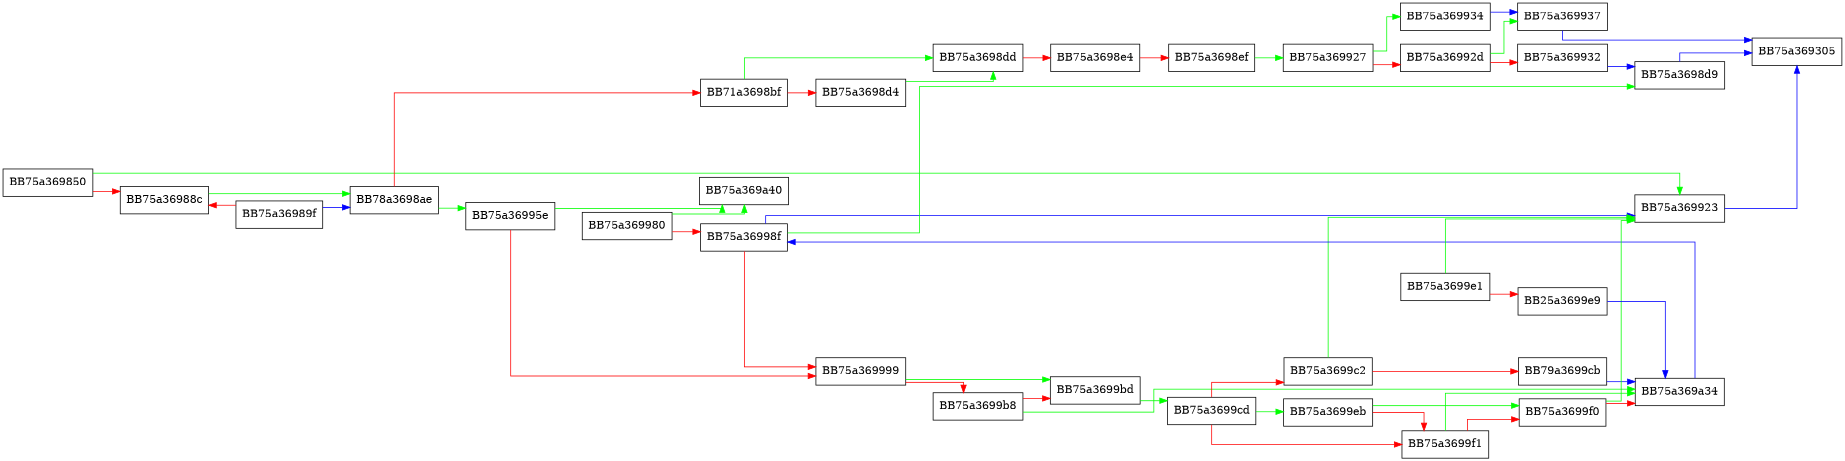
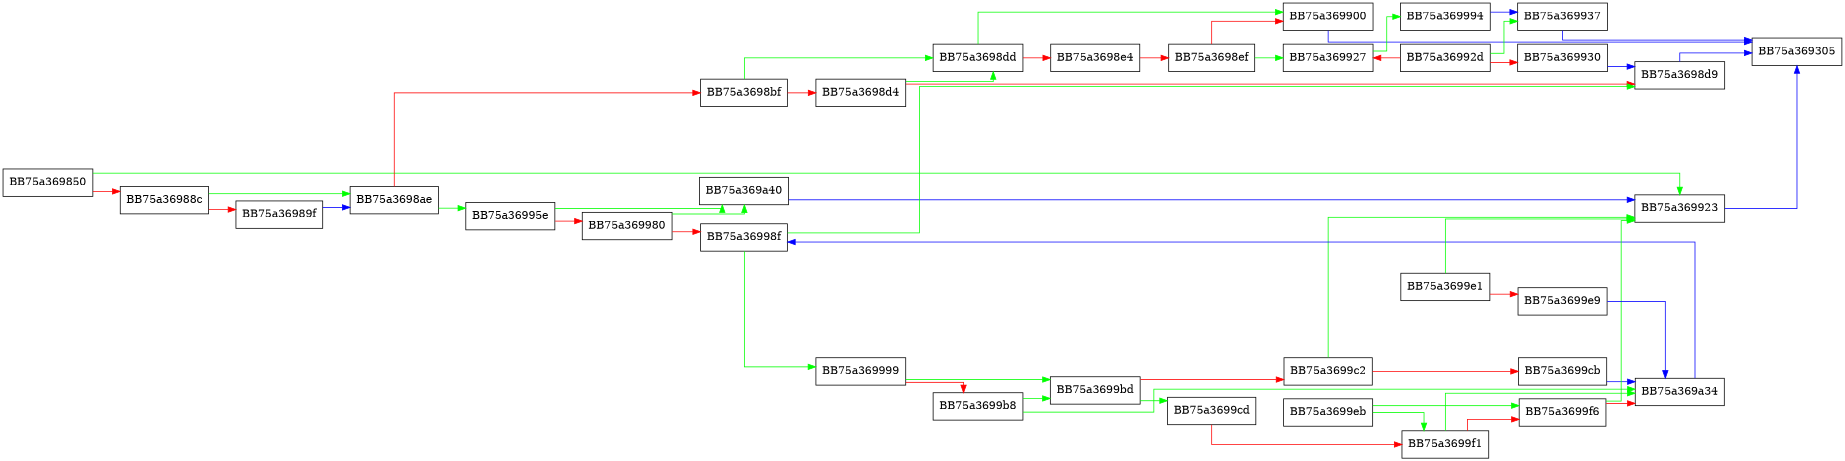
none -> (1328, 17)
(1445, 17) -> (1445, 17)
(1563, 58) -> (1563, 58)
(1383, 65) -> (1391, 58)
none -> (1267, 84)
(744, 93) -> (744, 93)
(394, 200) -> (394, 200)
(226, 205) -> (218, 210)
(1192, 216) -> (1208, 200)
(1563, 301) -> (1563, 301)
(744, 341) -> (744, 341)
(1563, 371) -> (1563, 371)
(586, 376) -> (565, 221)
(1237, 382) -> (1208, 380)
(1033, 398) -> (1033, 398)
(1266, 412) -> none
(1404, 413) -> (1404, 413)
(1563, 413) -> (1563, 413)
